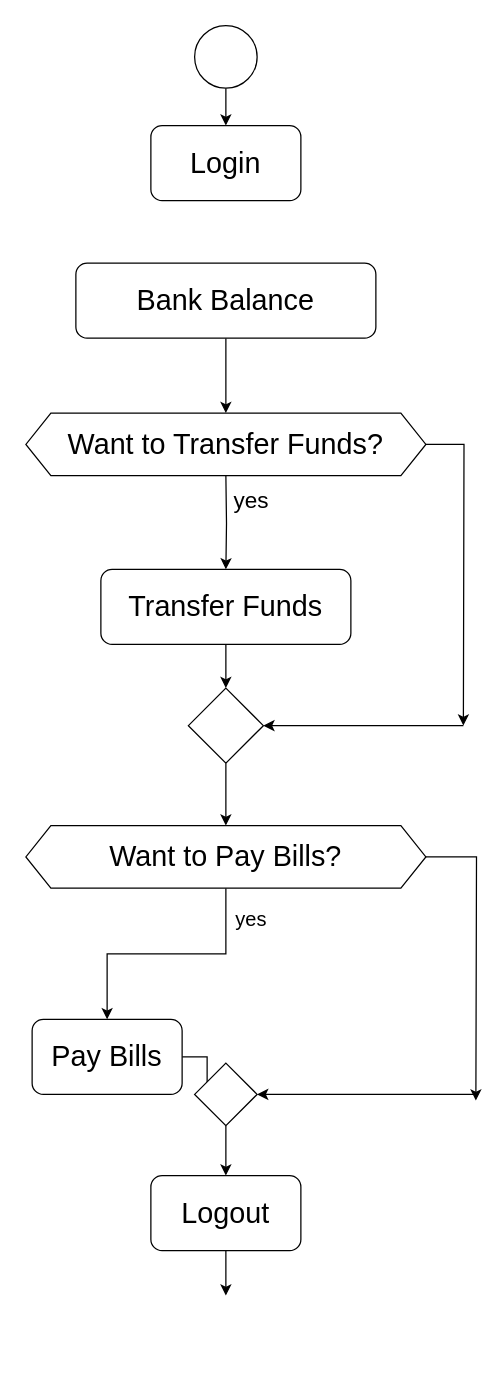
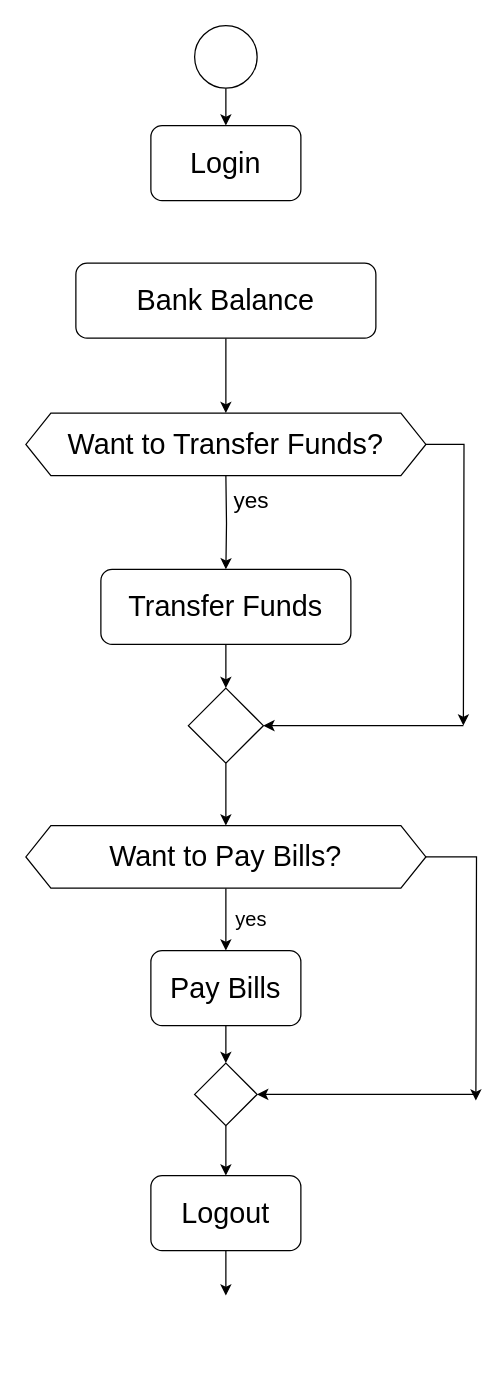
(107, 1057) -> (226, 988)
